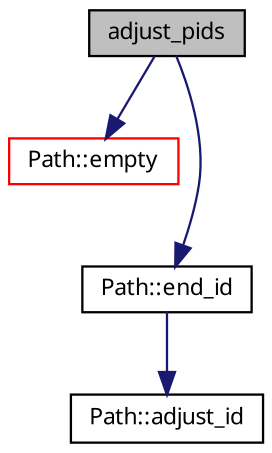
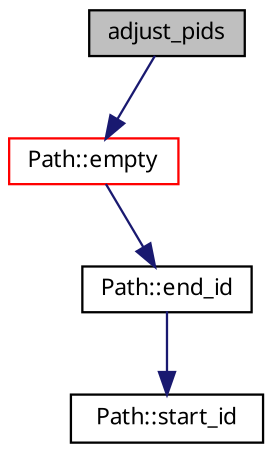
(200, 150) -> (125, 215)
(167, 419) -> (167, 419)
